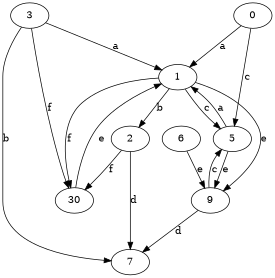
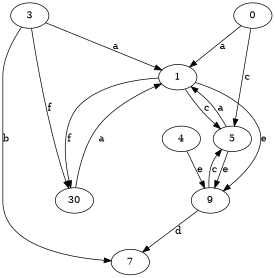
(102, 139) -> (102, 139)
(130, 139) -> none
(181, 139) -> (181, 139)
